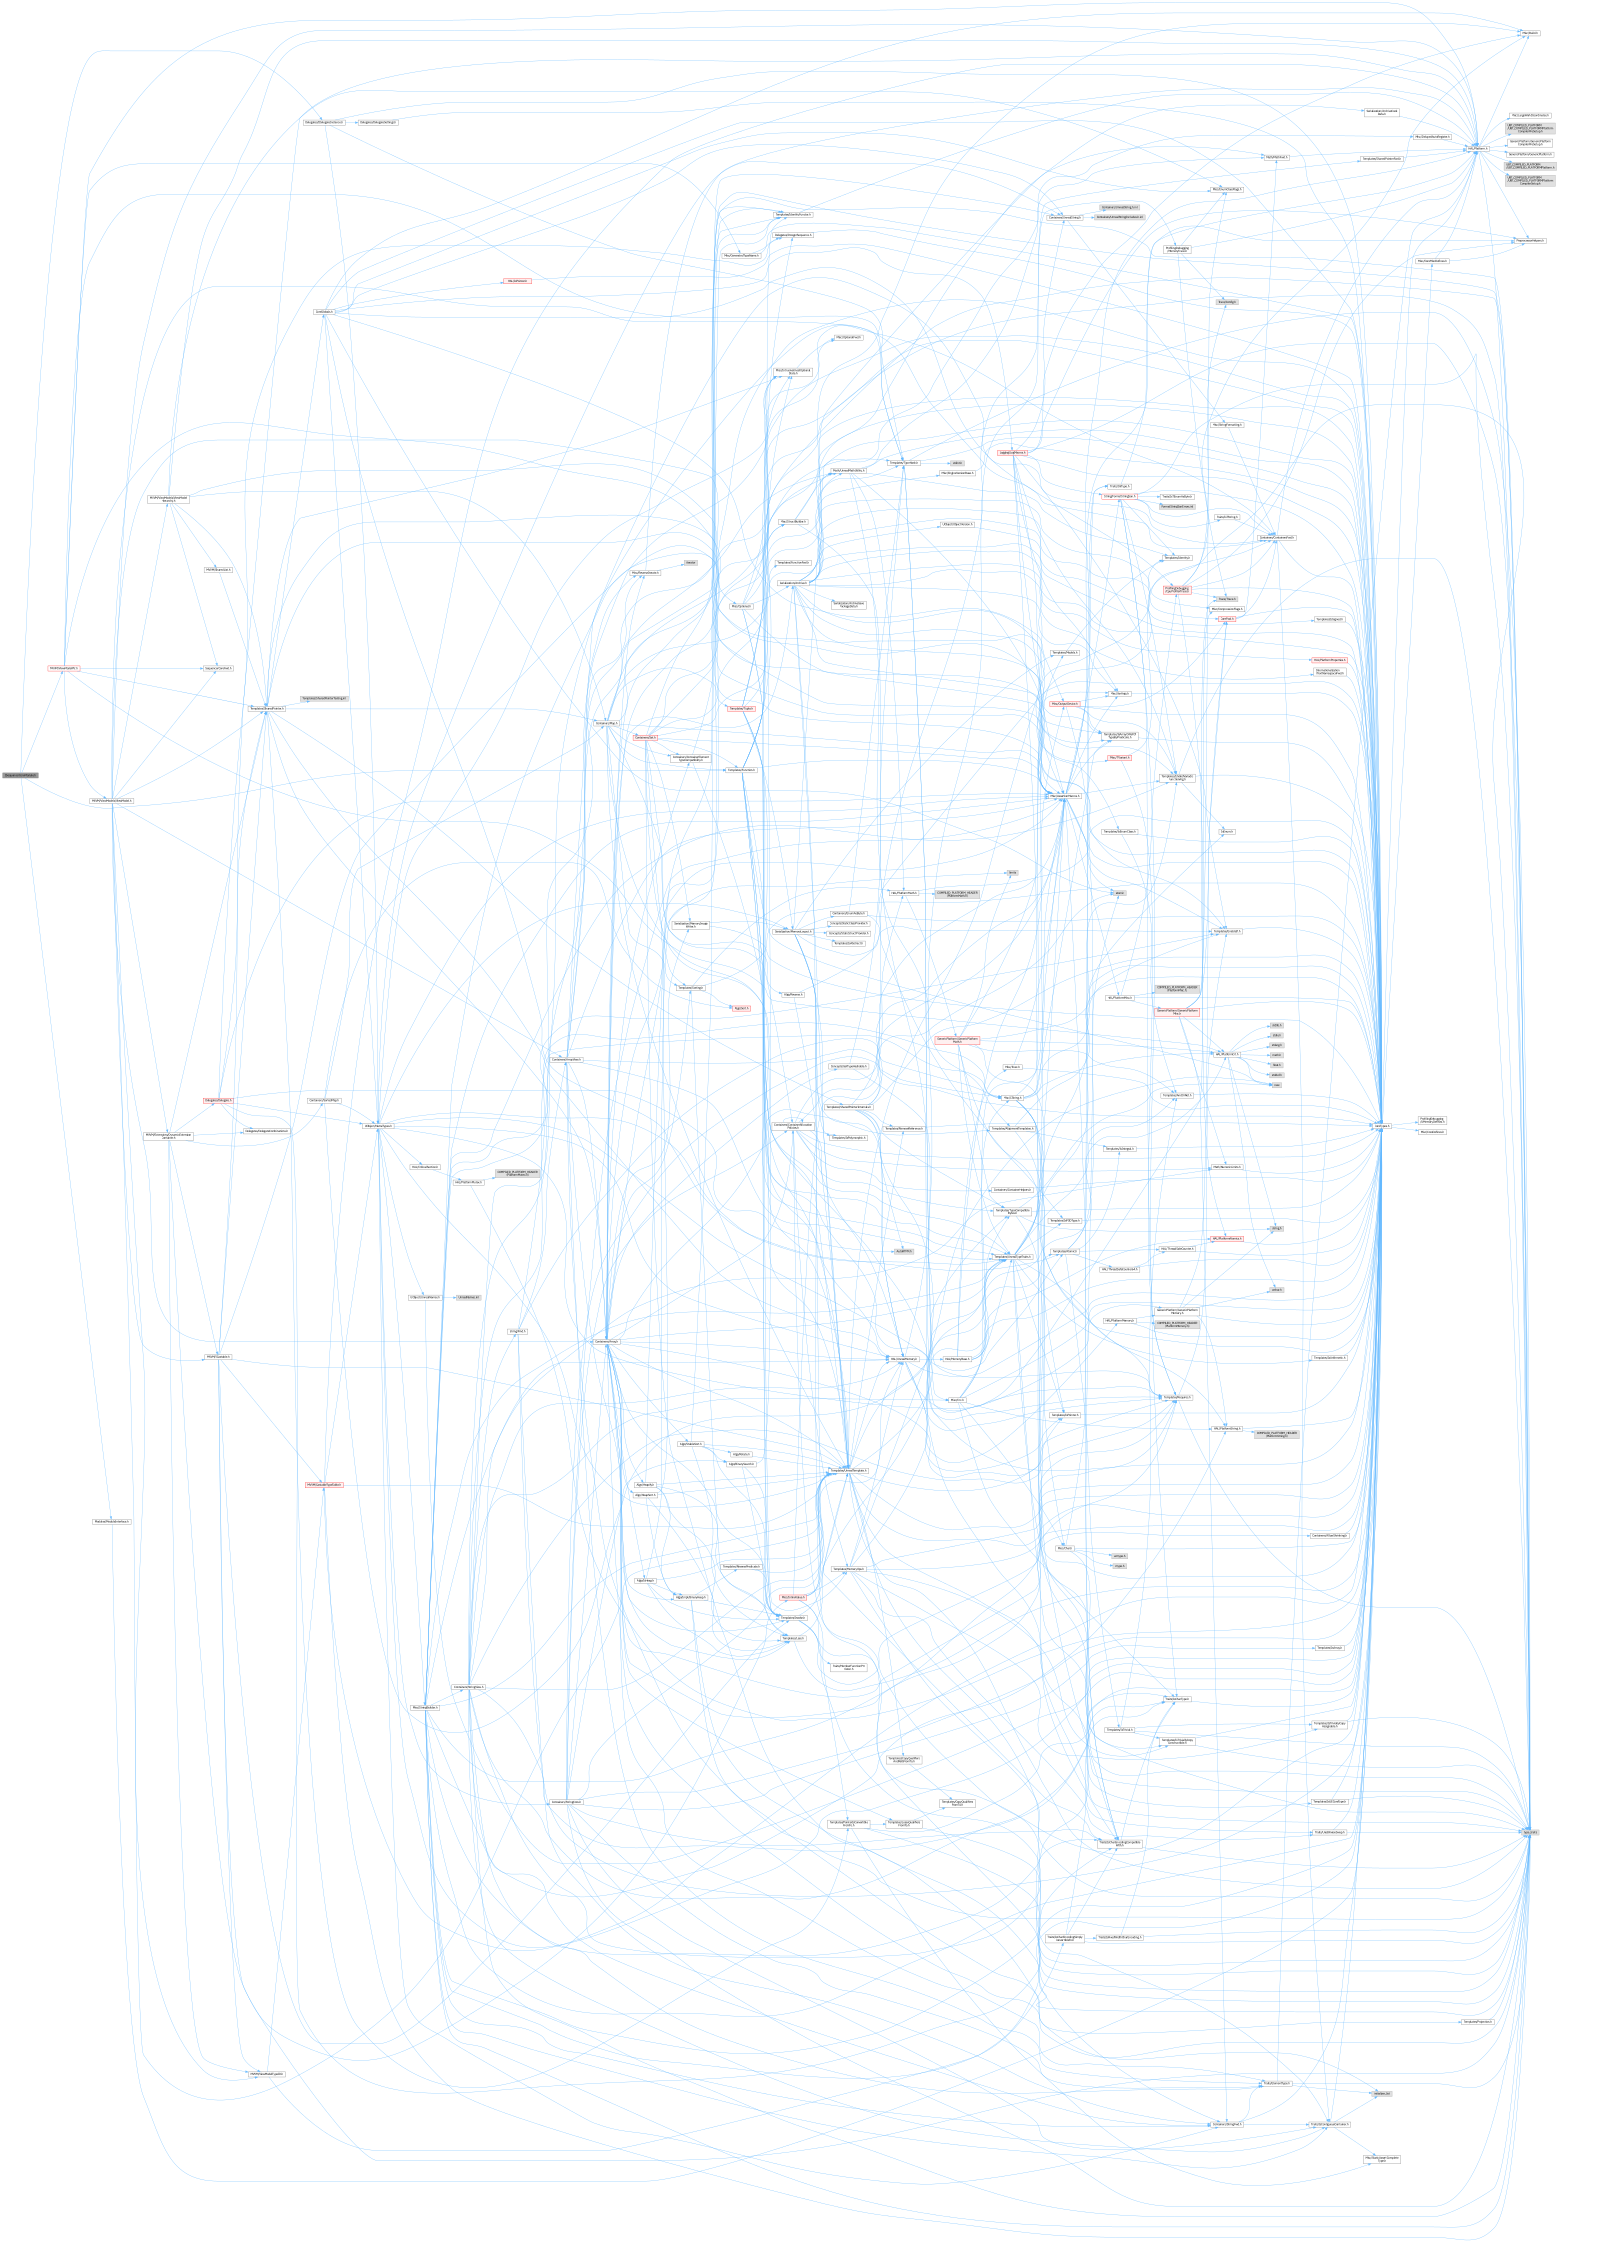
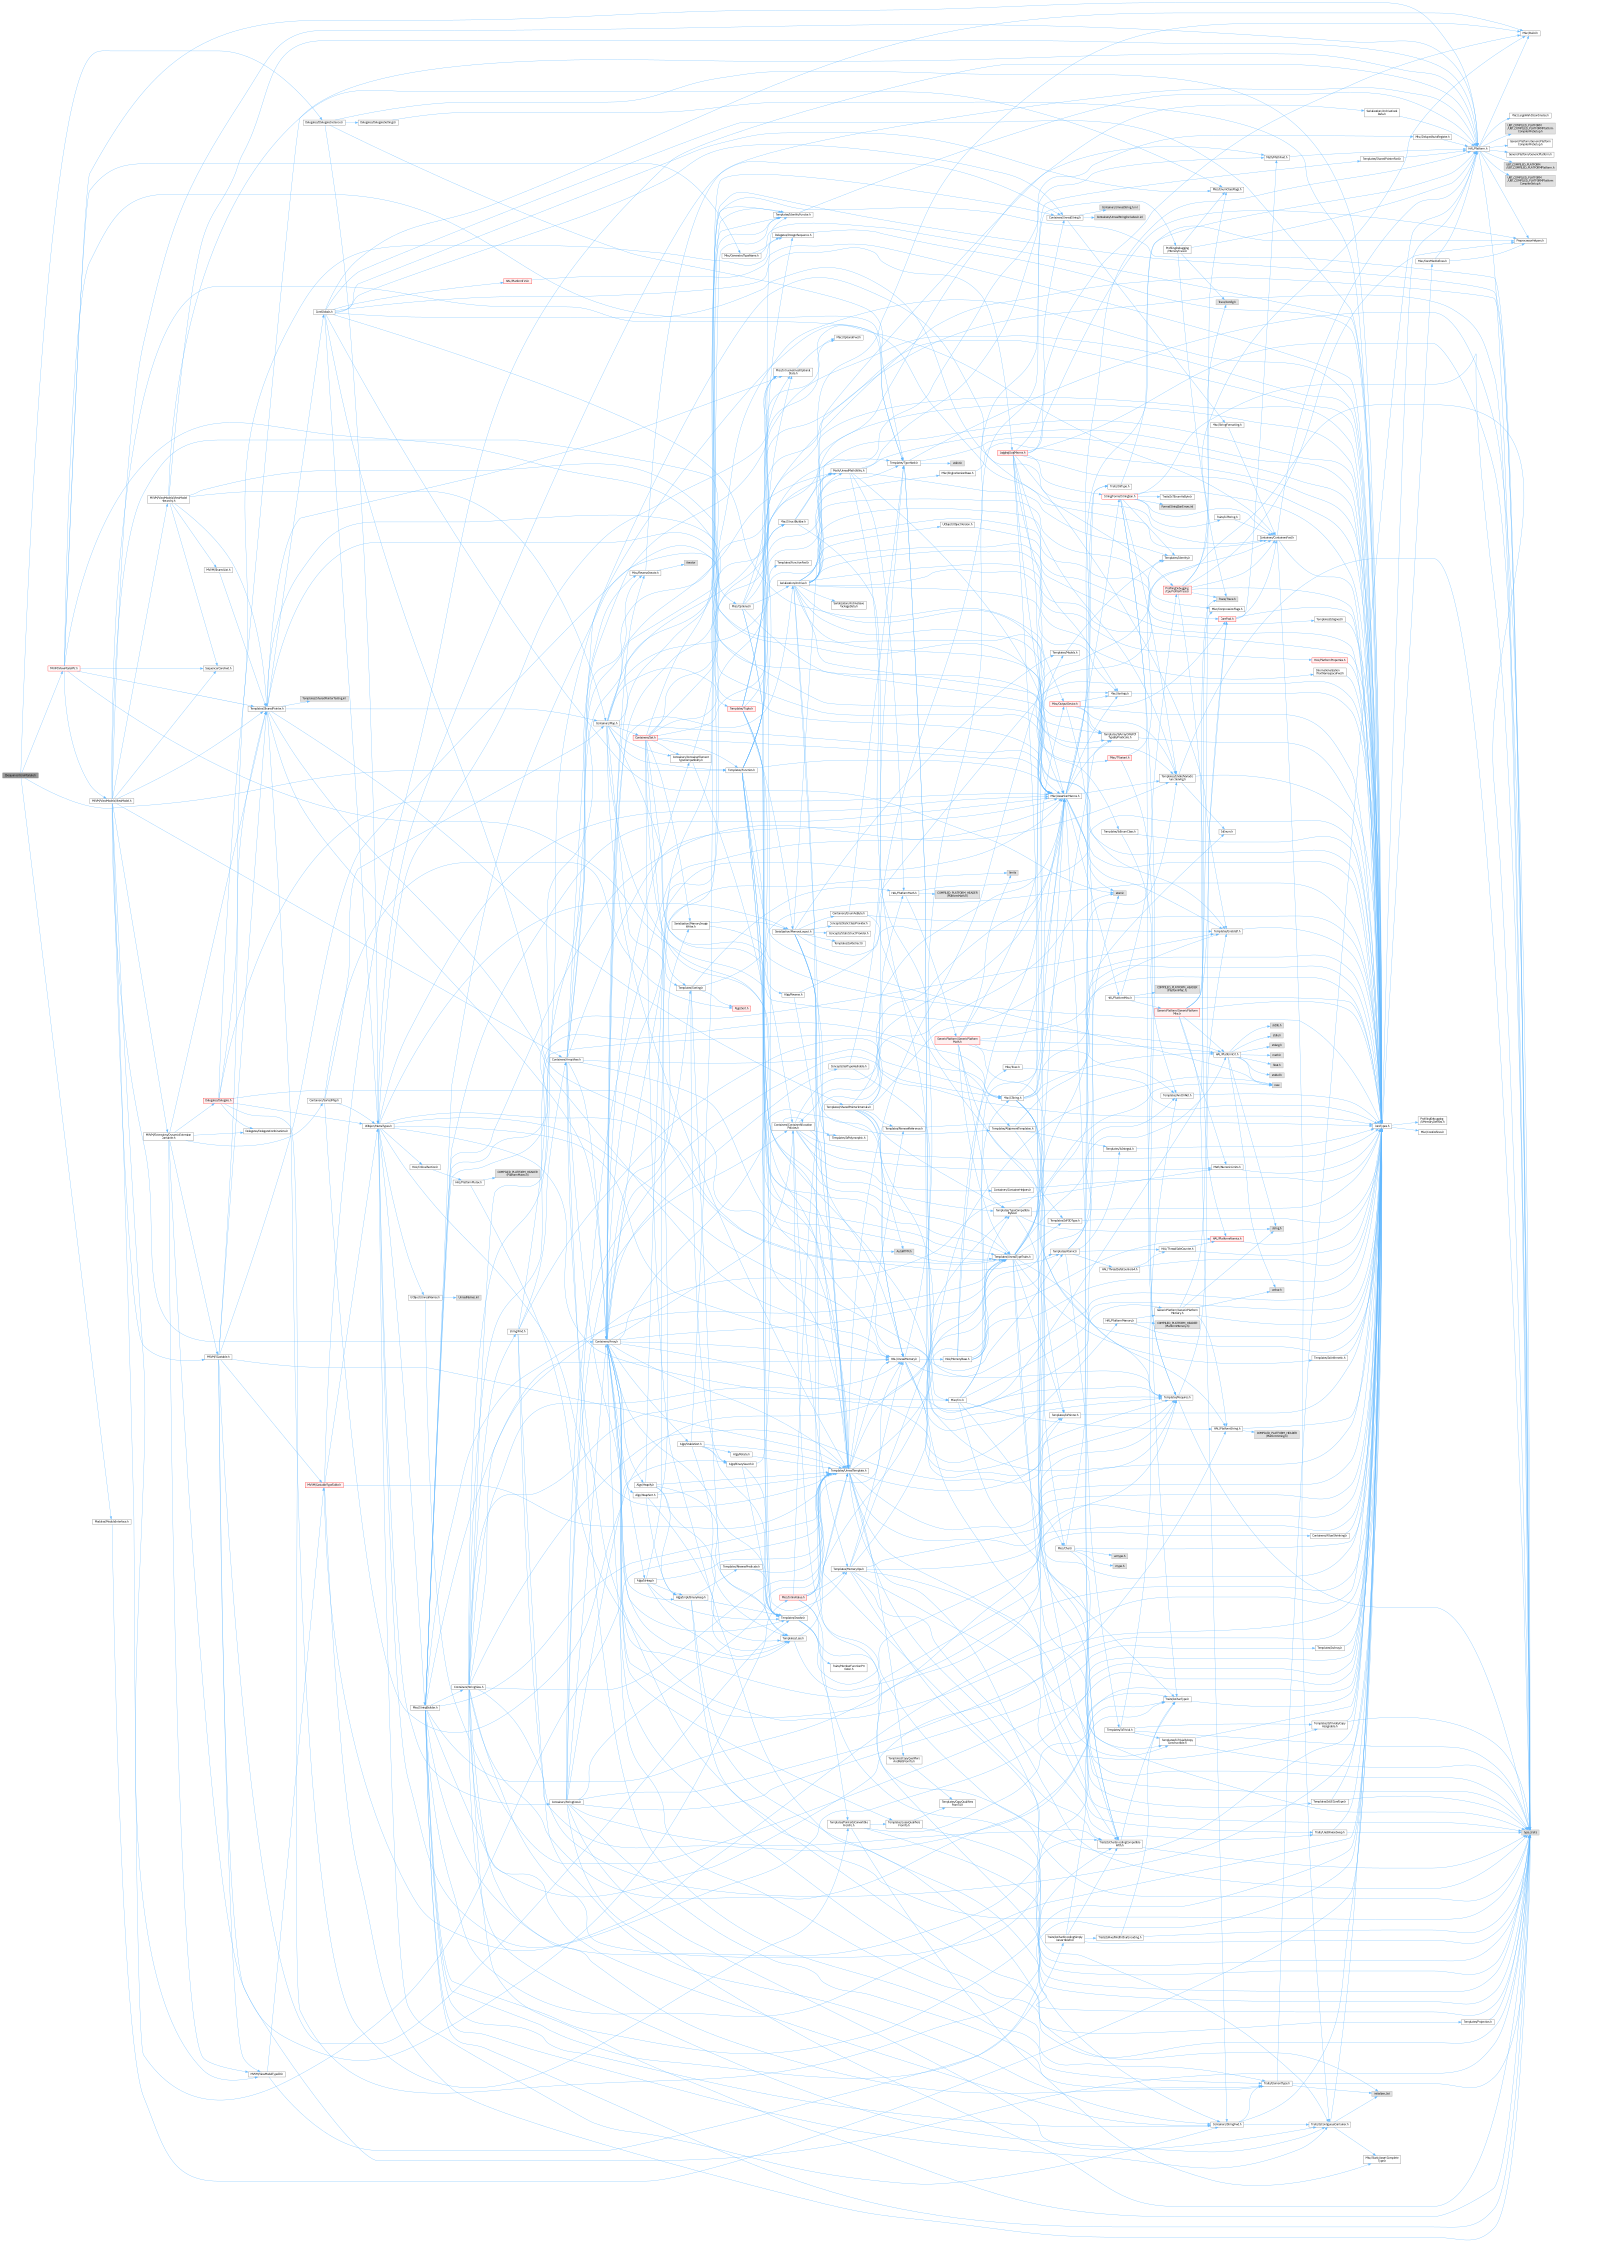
(518, 281) -> (518, 281)
none -> (694, 1229)
(991, 1332) -> (950, 1262)
